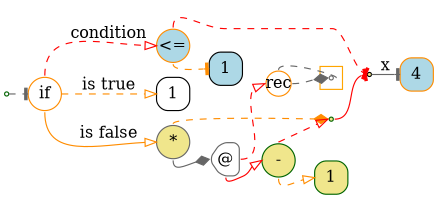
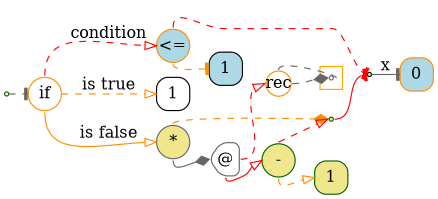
(417, 74) -> (417, 74)
